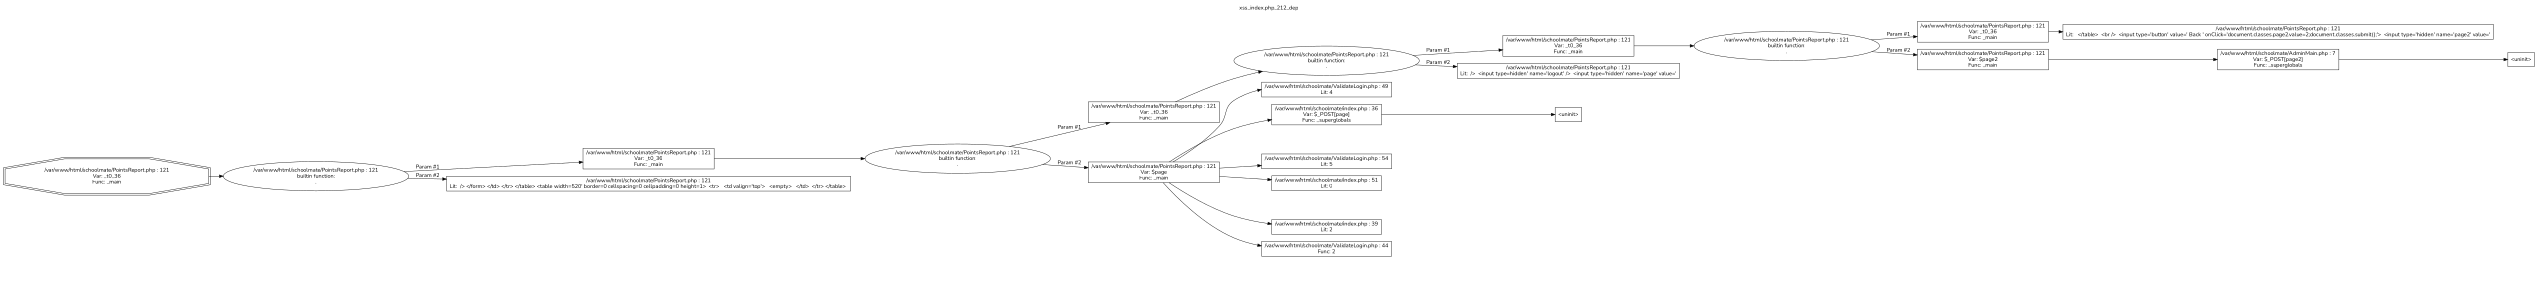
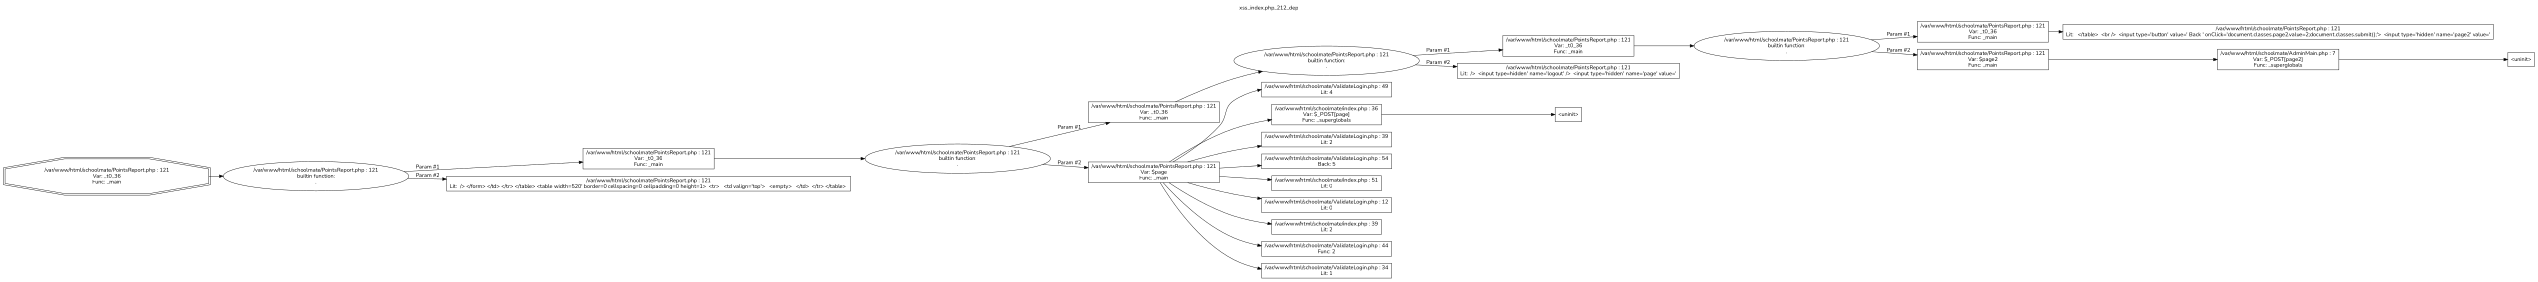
none -> (1327, 140)
(1327, 161) -> (1327, 161)
none -> (1327, 205)
none -> (1327, 271)
